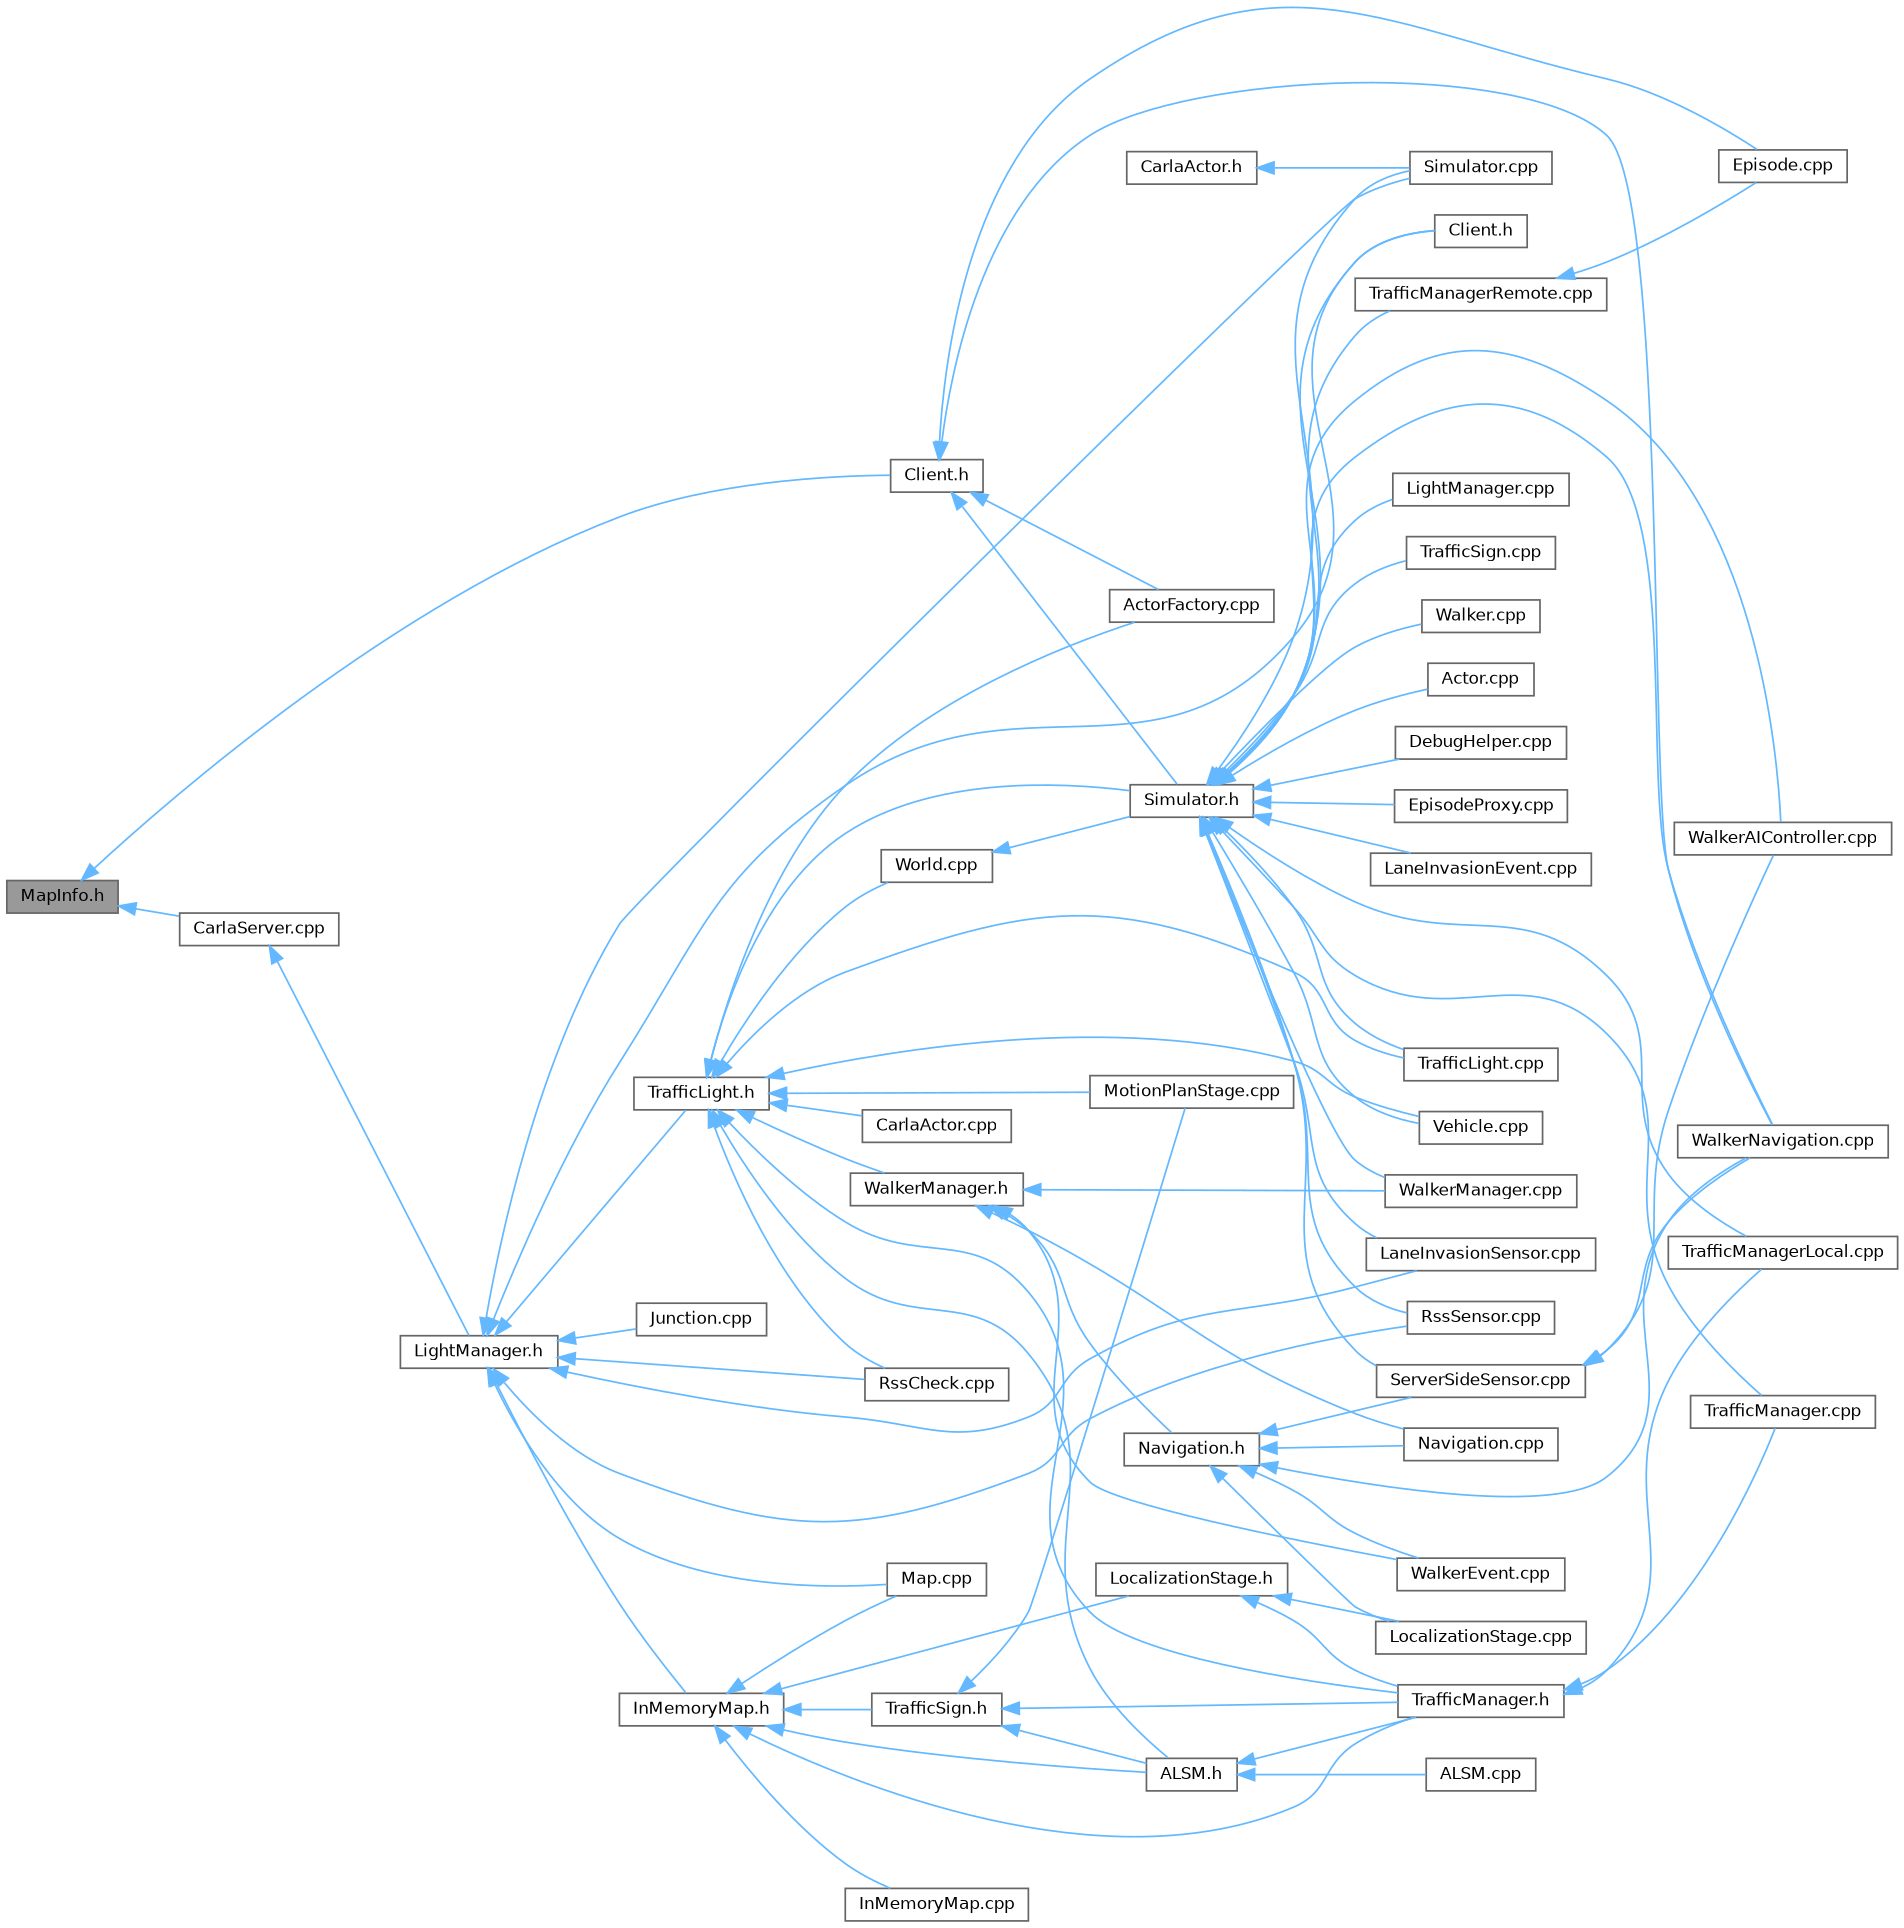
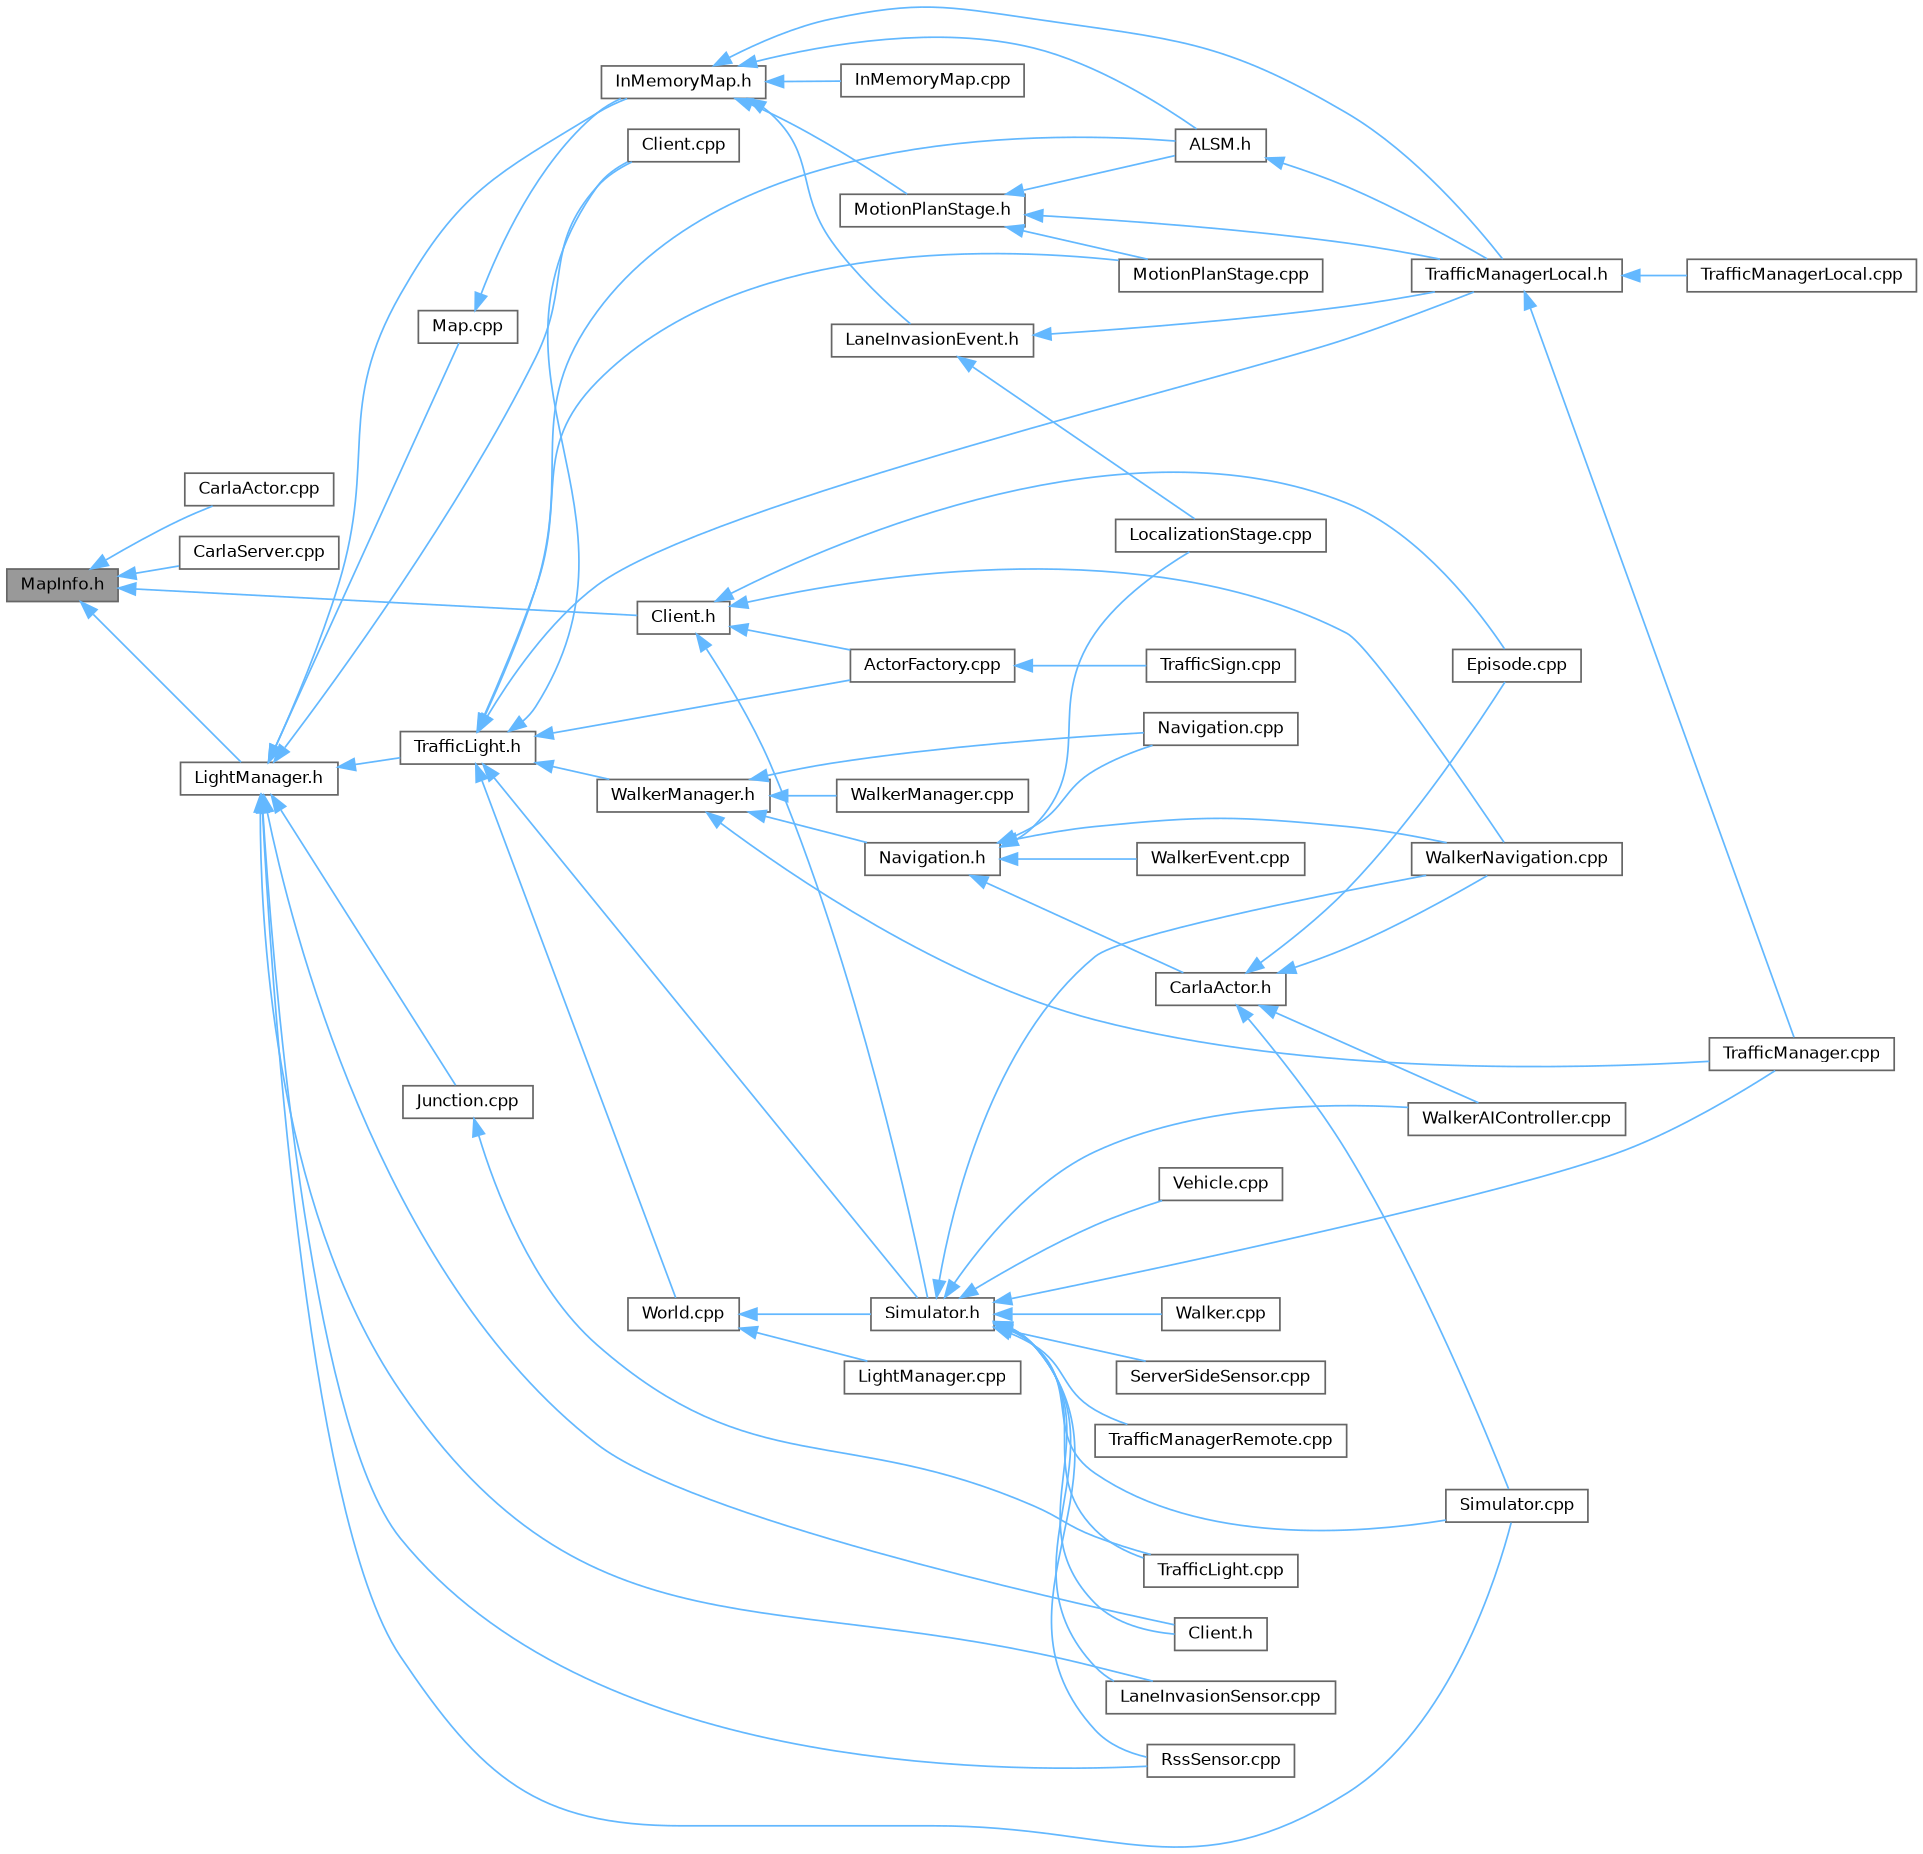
(1668, 234) -> (1384, 848)
(1327, 618) -> (1089, 666)
(1314, 634) -> (812, 1347)
(1481, 679) -> none
(1481, 743) -> none
(1481, 806) -> none
(1481, 869) -> none
(1067, 916) -> (750, 1433)
(1567, 946) -> none
(1107, 1038) -> none
(1314, 1088) -> none
(1671, 1104) -> (1357, 1049)
(825, 1111) -> (158, 531)
(373, 1148) -> (167, 688)
(1654, 1243) -> (1393, 926)
(937, 1384) -> (684, 146)
(1334, 1416) -> (1085, 928)
(1100, 1488) -> (1189, 1040)
(1192, 1580) -> (933, 341)
(817, 1636) -> (536, 185)
(1481, 1701) -> (1517, 276)
(937, 1710) -> (933, 211)
(1481, 1775) -> none
